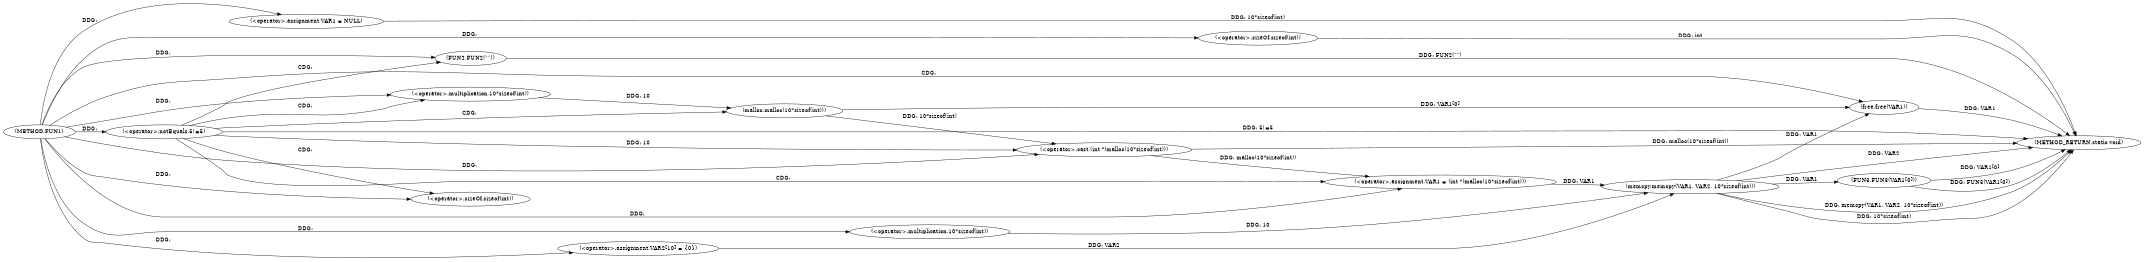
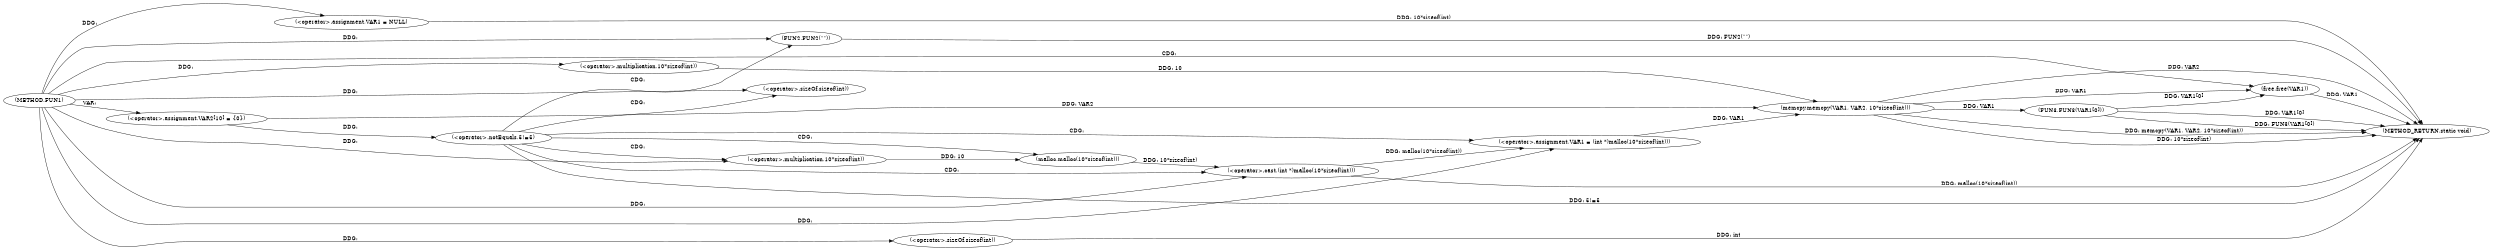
(1344, 107) -> (2188, 104)
(89, 132) -> (329, 134)
(638, 143) -> (953, 170)
(164, 240) -> (91, 103)
